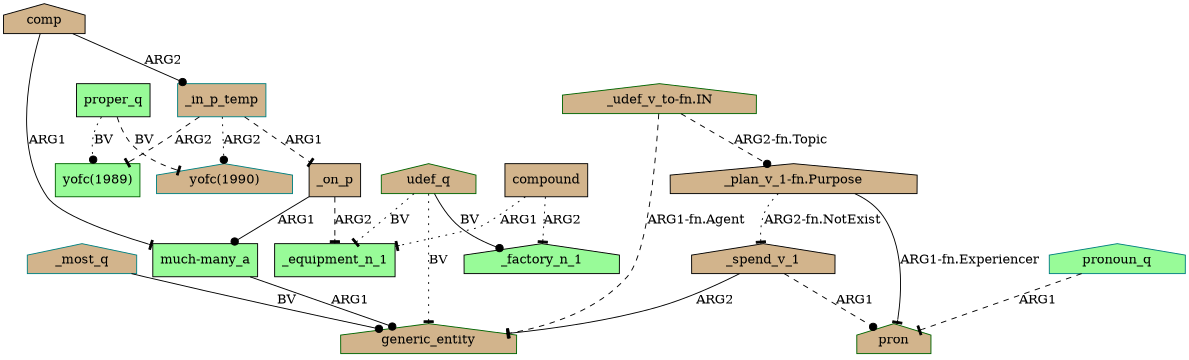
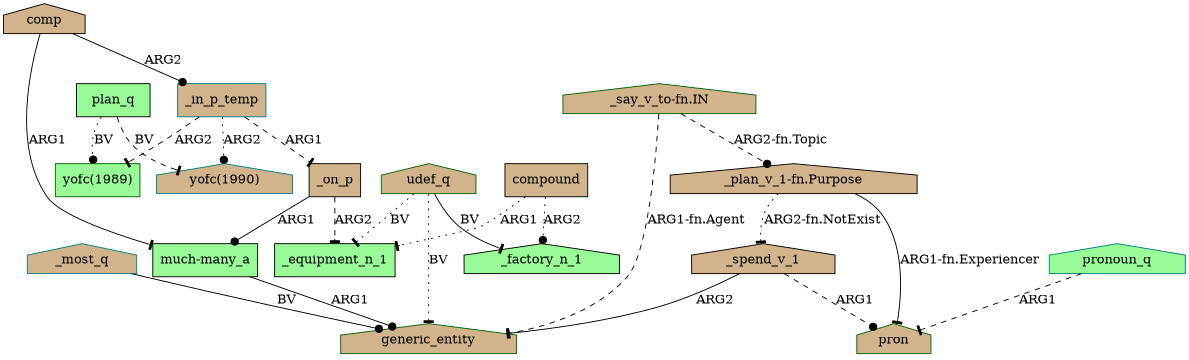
(113, 100) -> (113, 100)
(659, 100) -> (659, 100)
(544, 217) -> (544, 217)
(459, 226) -> (459, 226)
